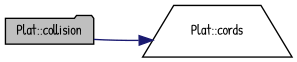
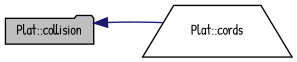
(116, 40) -> (136, 22)
